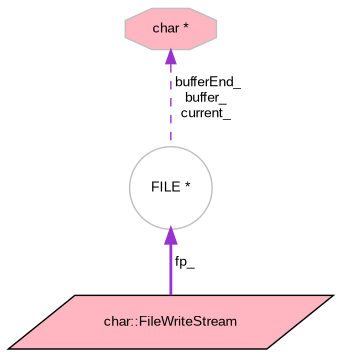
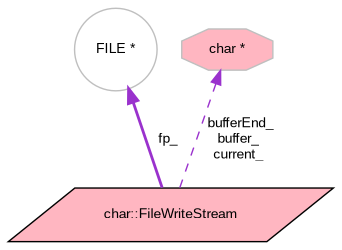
(171, 105) -> (198, 136)
